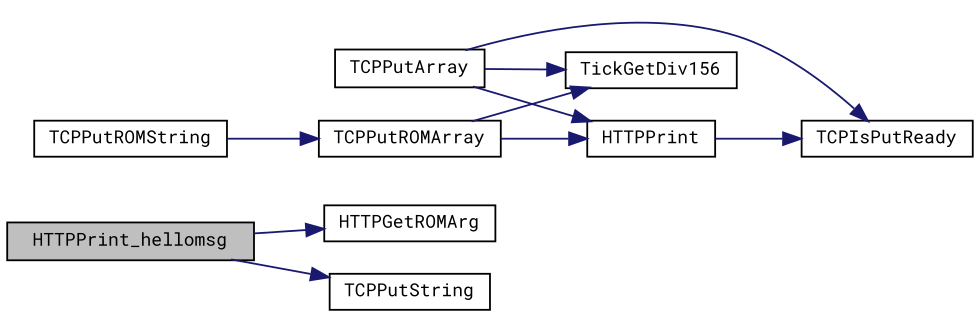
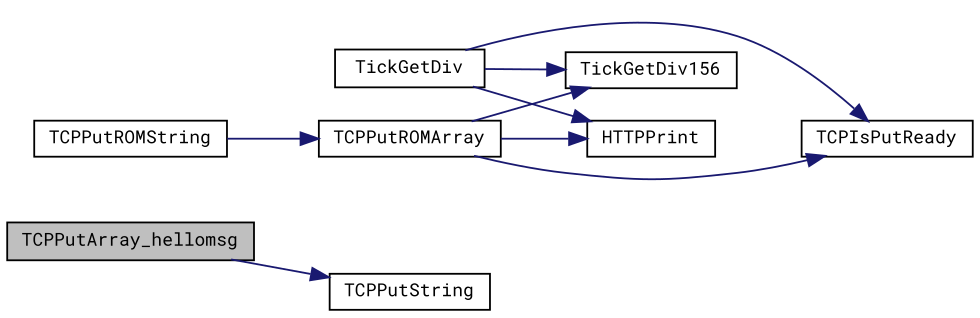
(410, 68) -> (410, 68)
(749, 139) -> (641, 179)
(410, 223) -> none
(131, 241) -> (131, 241)
